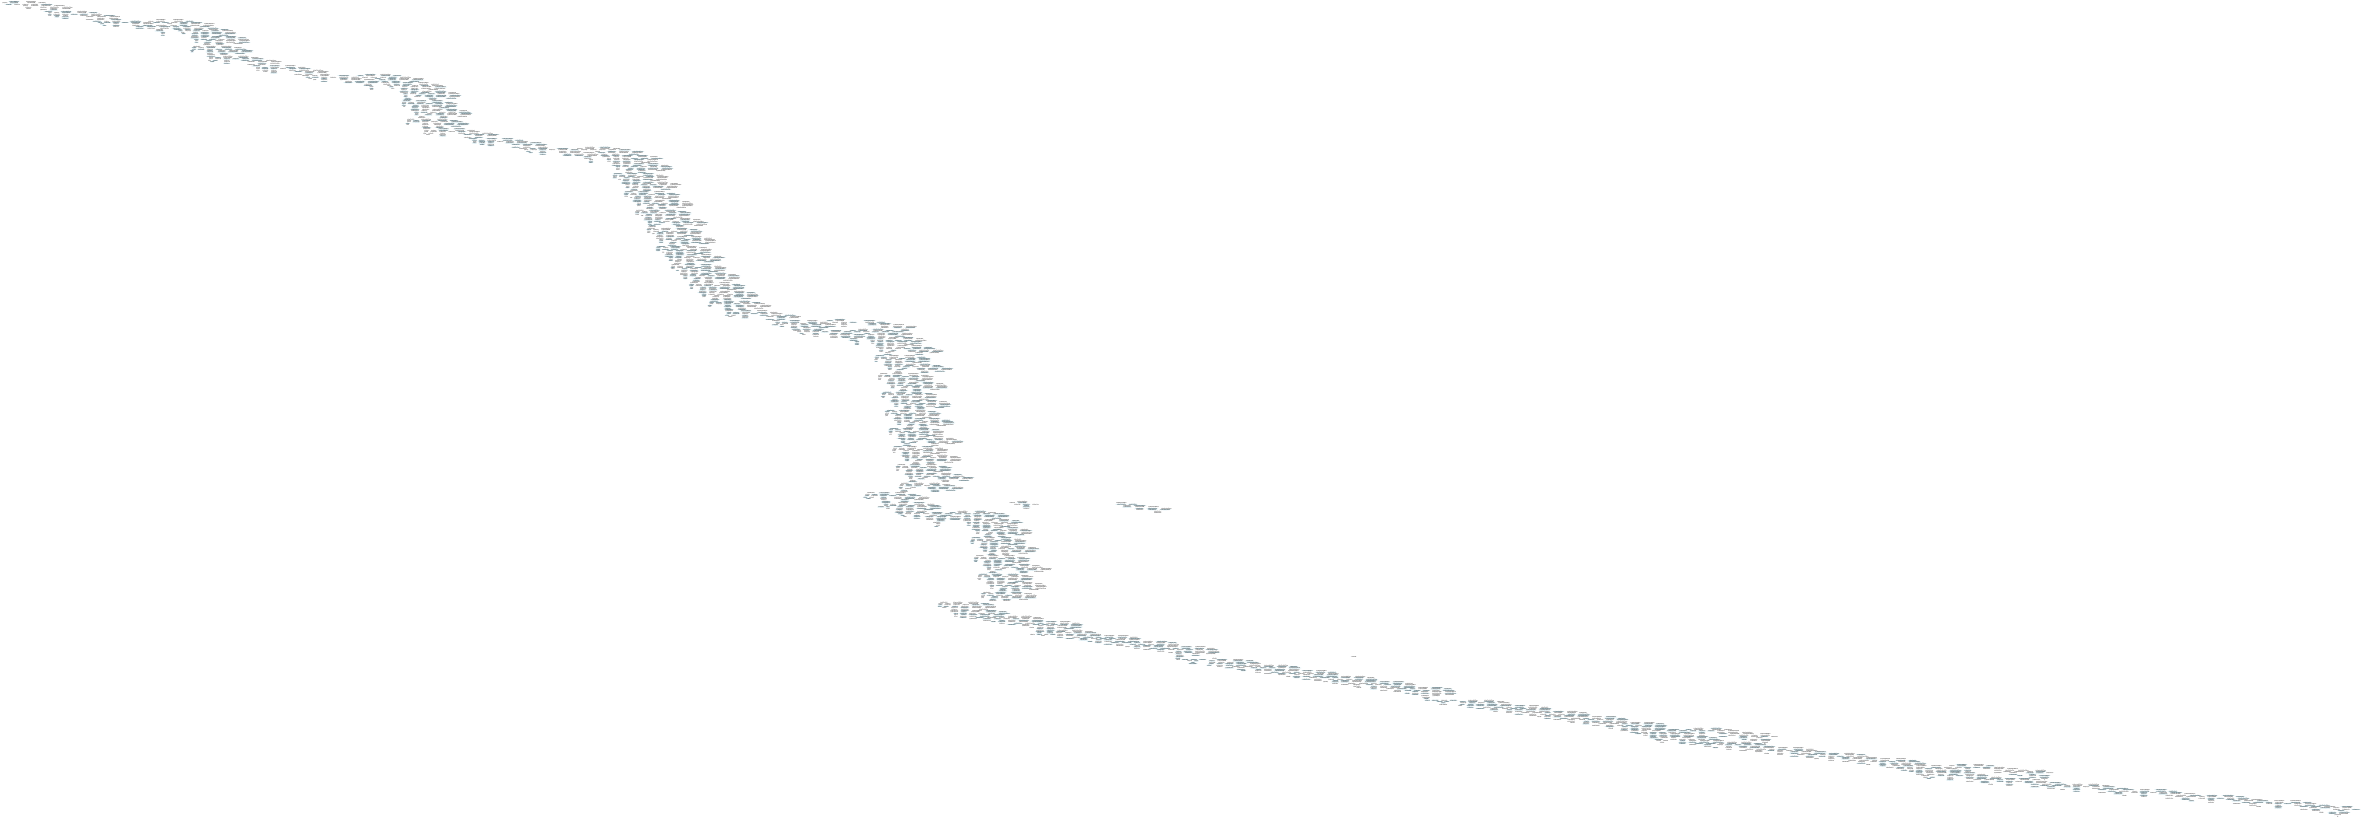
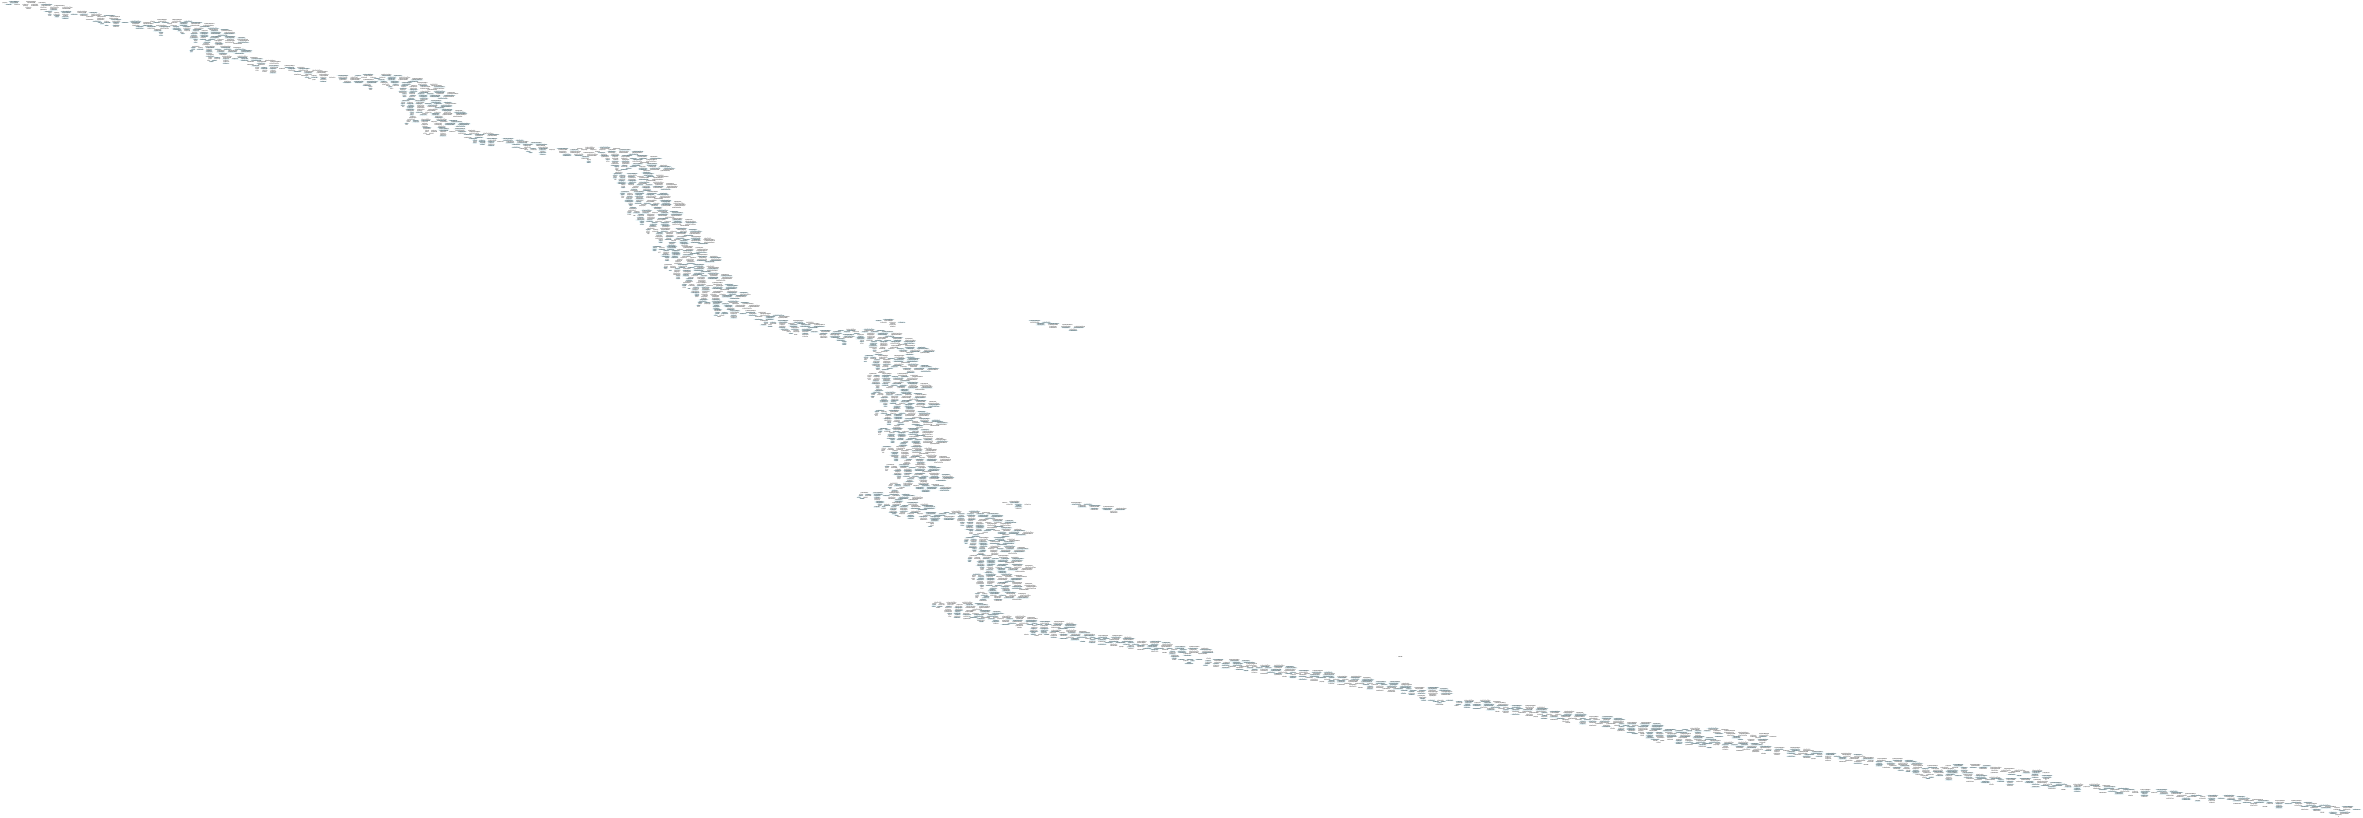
(652, 195) -> none
